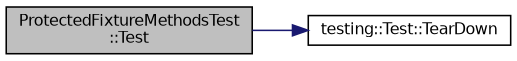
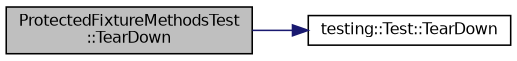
(129, 30) -> (129, 30)
